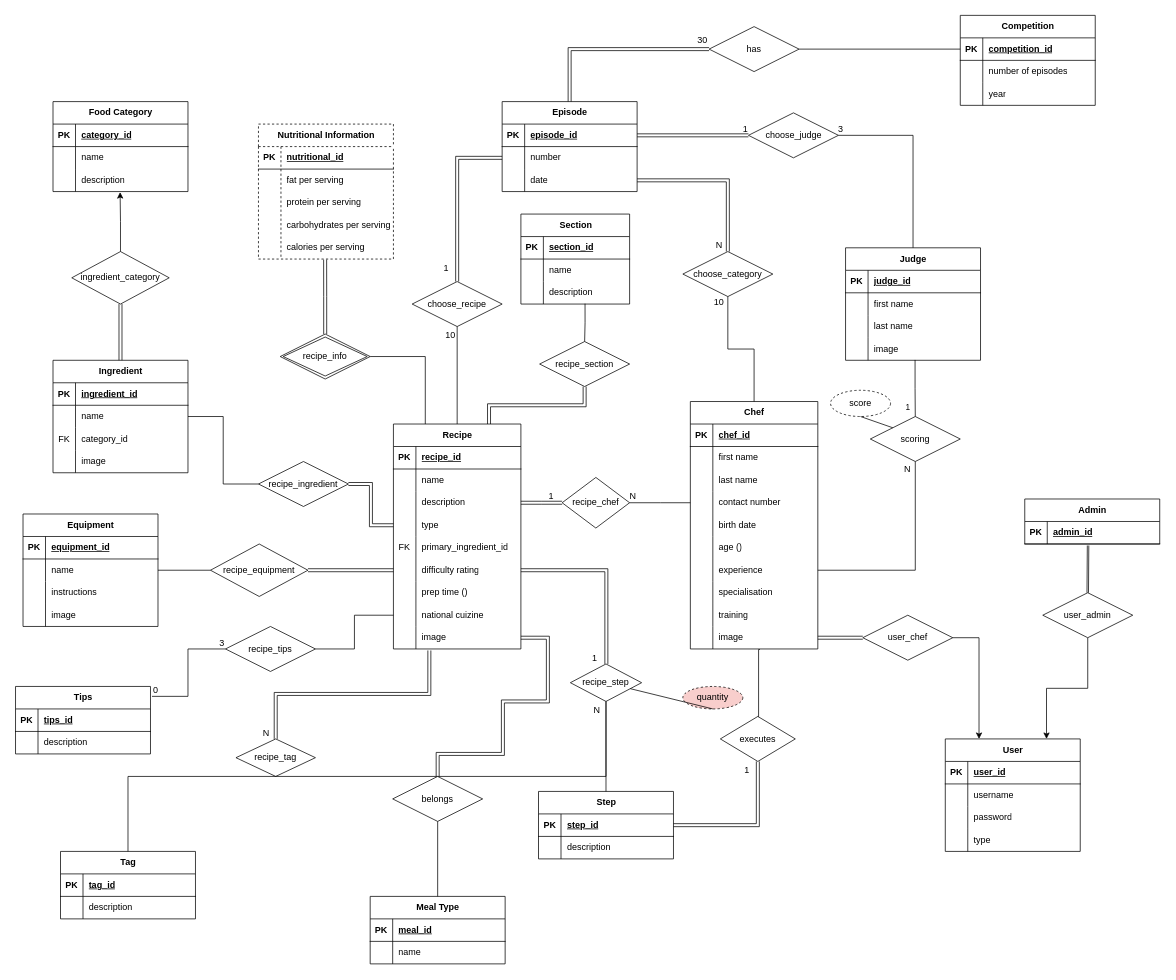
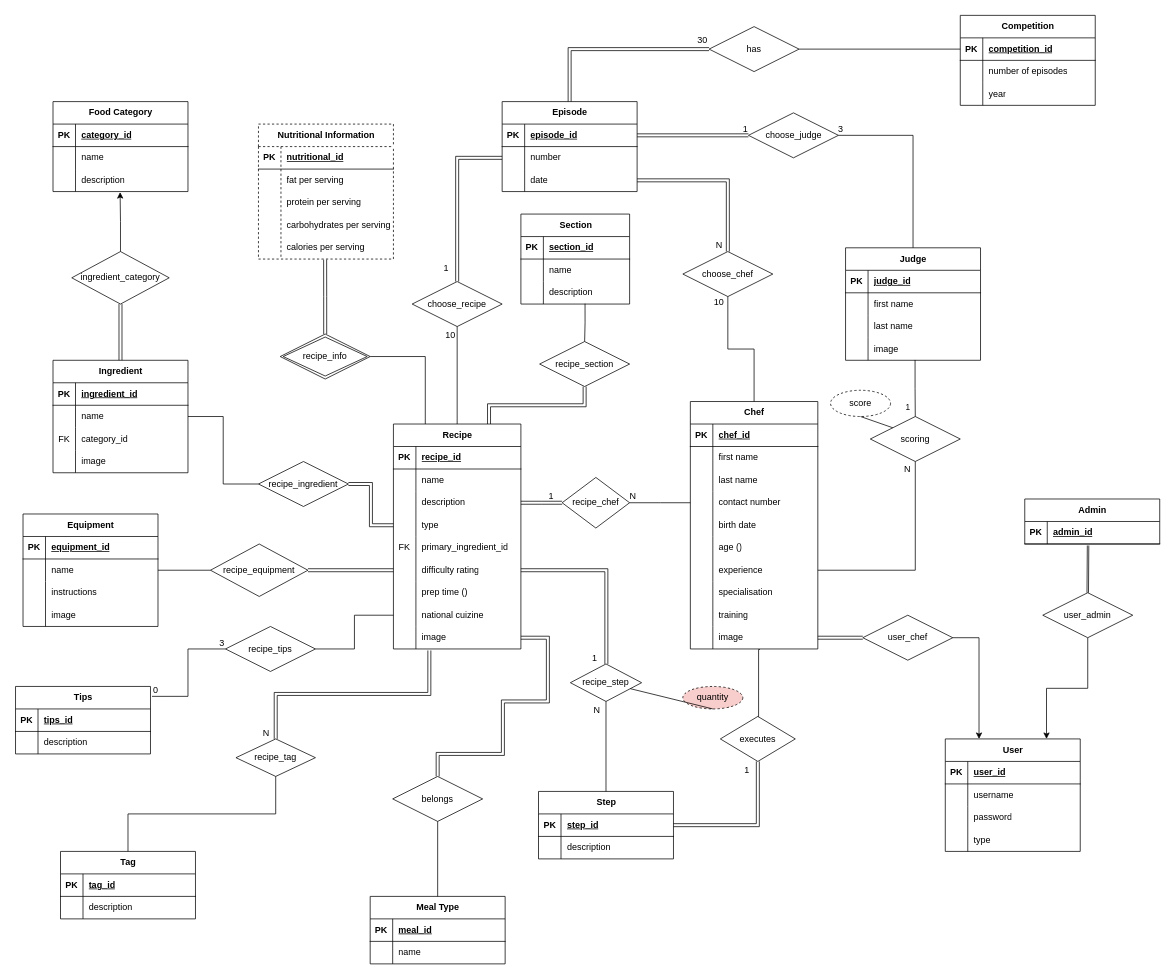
(728, 274) -> (728, 274)
(347, 777) -> (219, 814)
